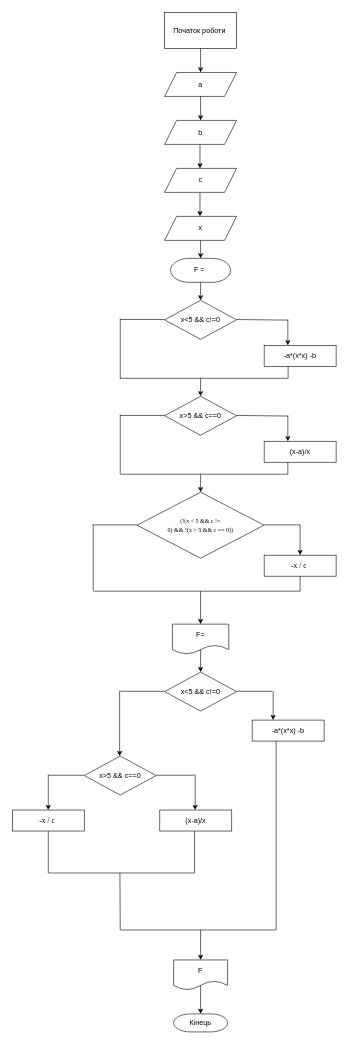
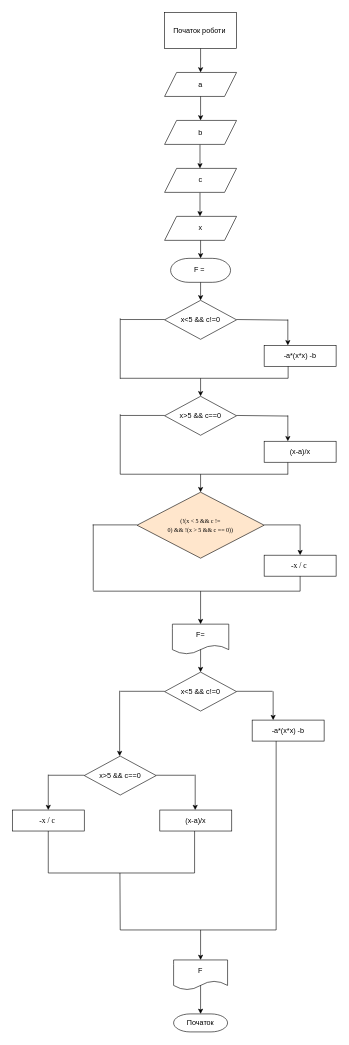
(201, 525) -> (201, 525)
(201, 1023) -> (201, 1023)
